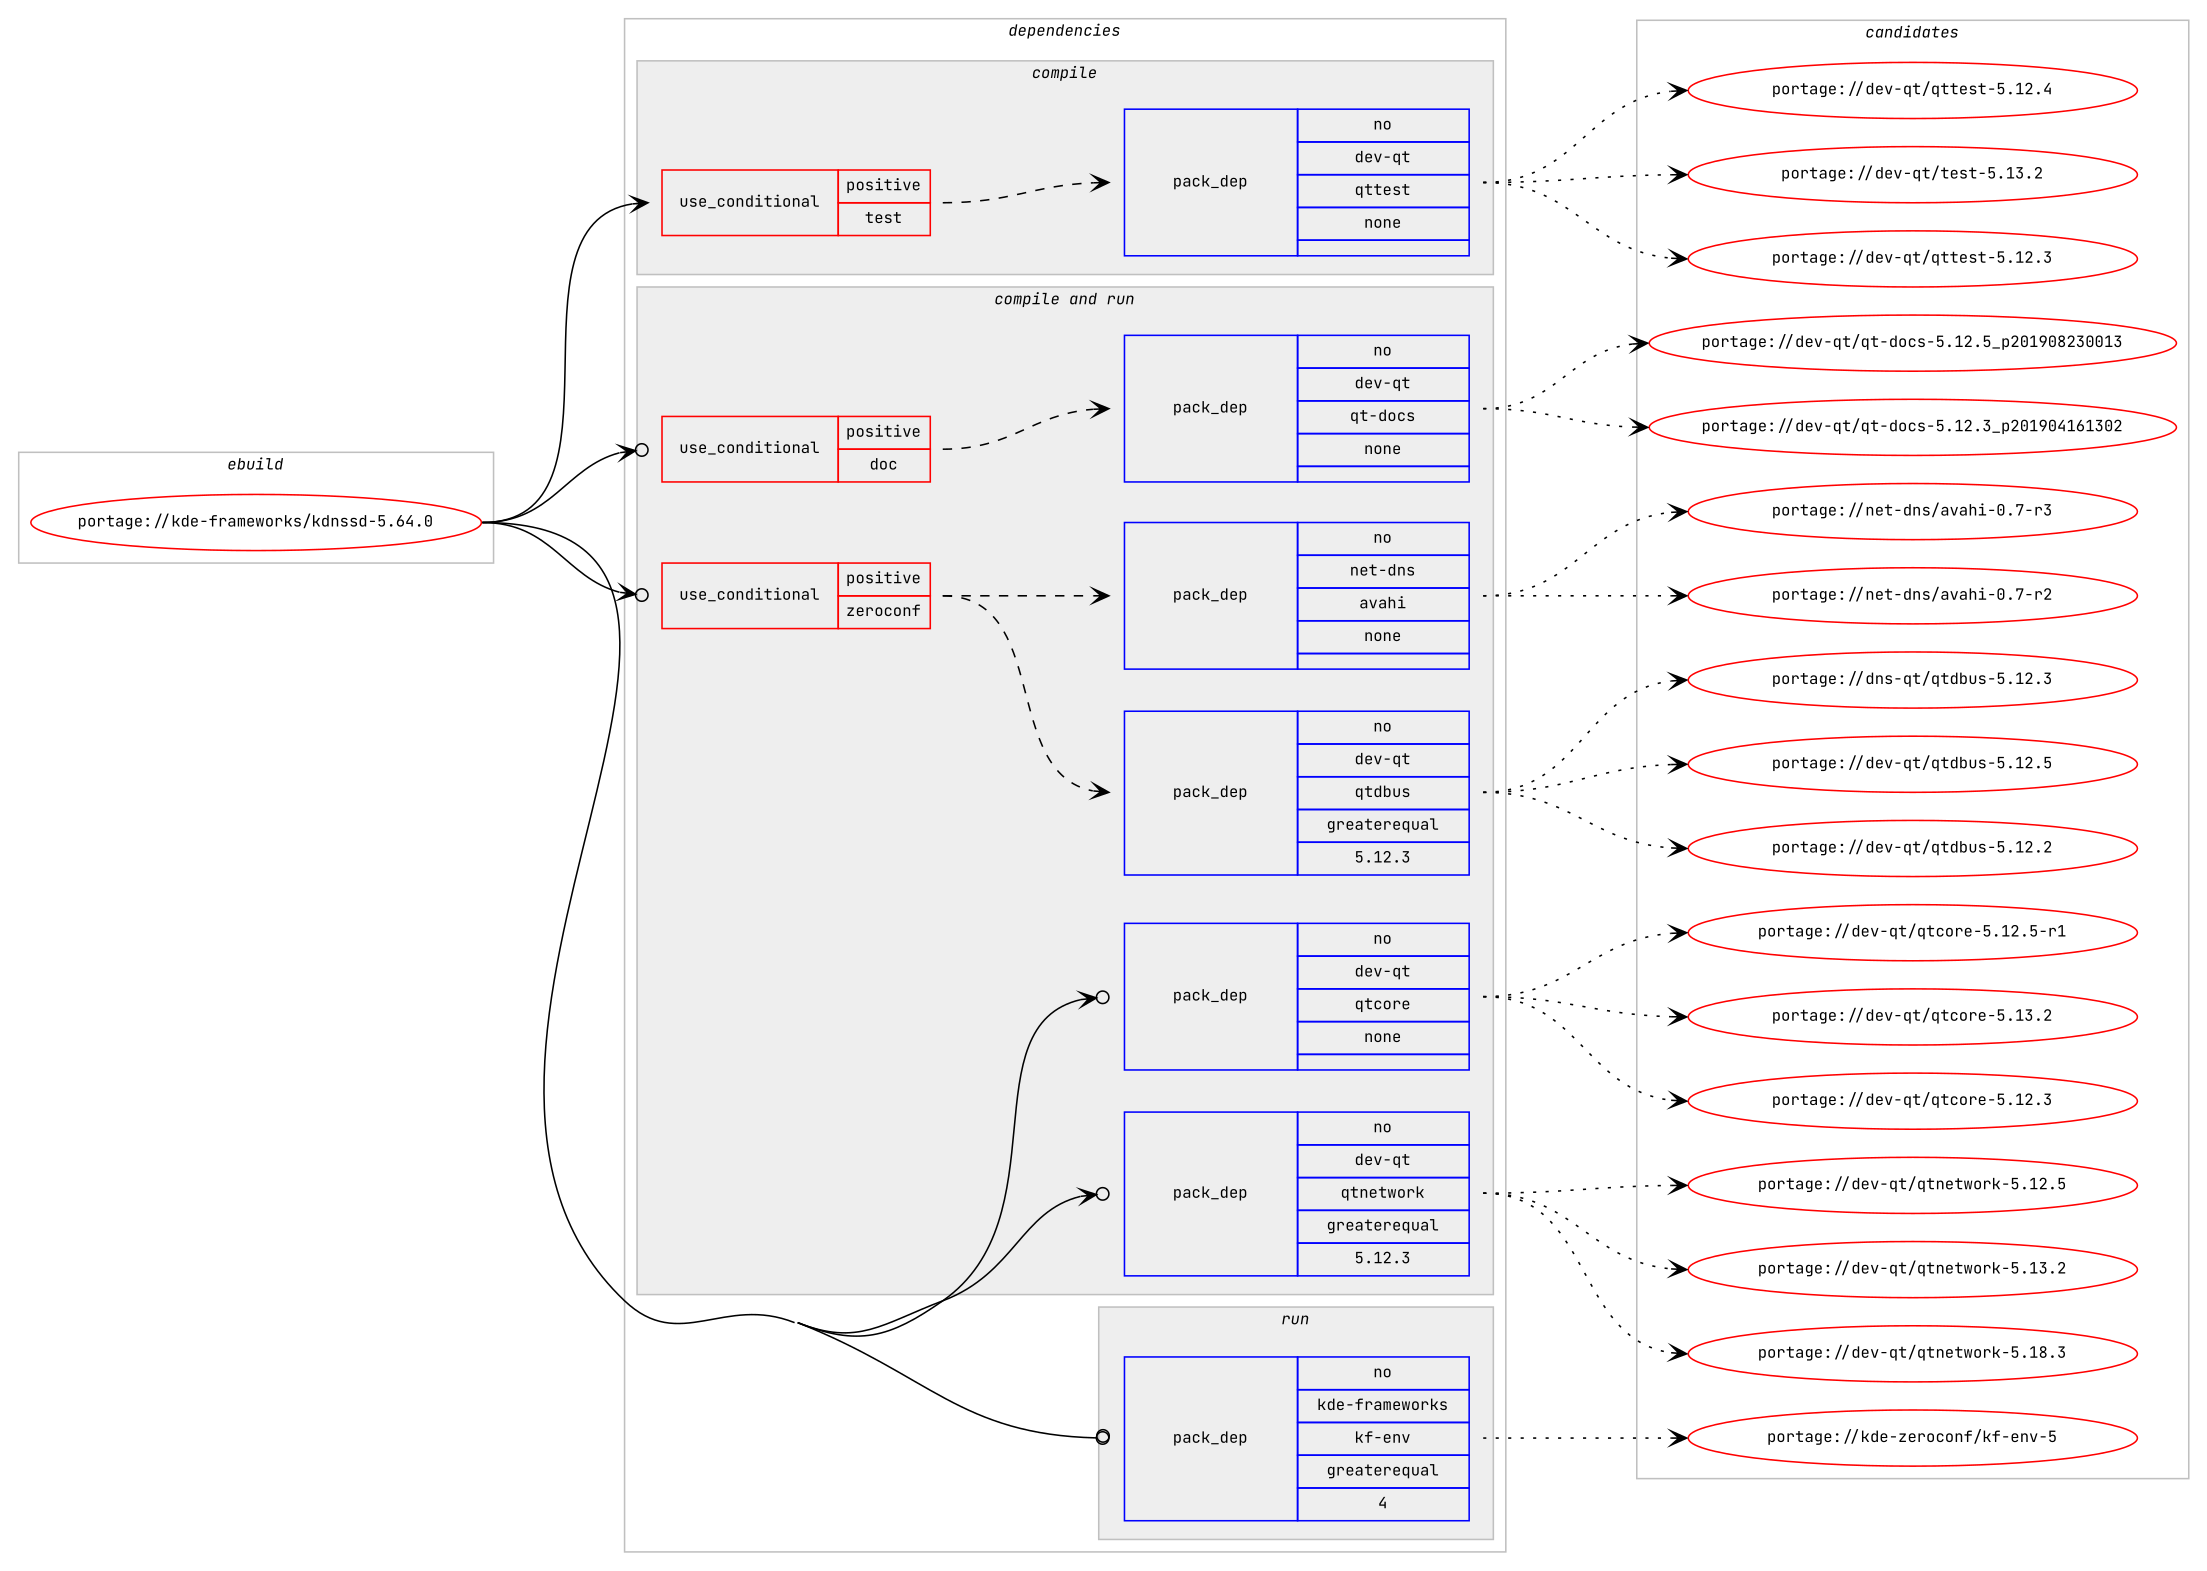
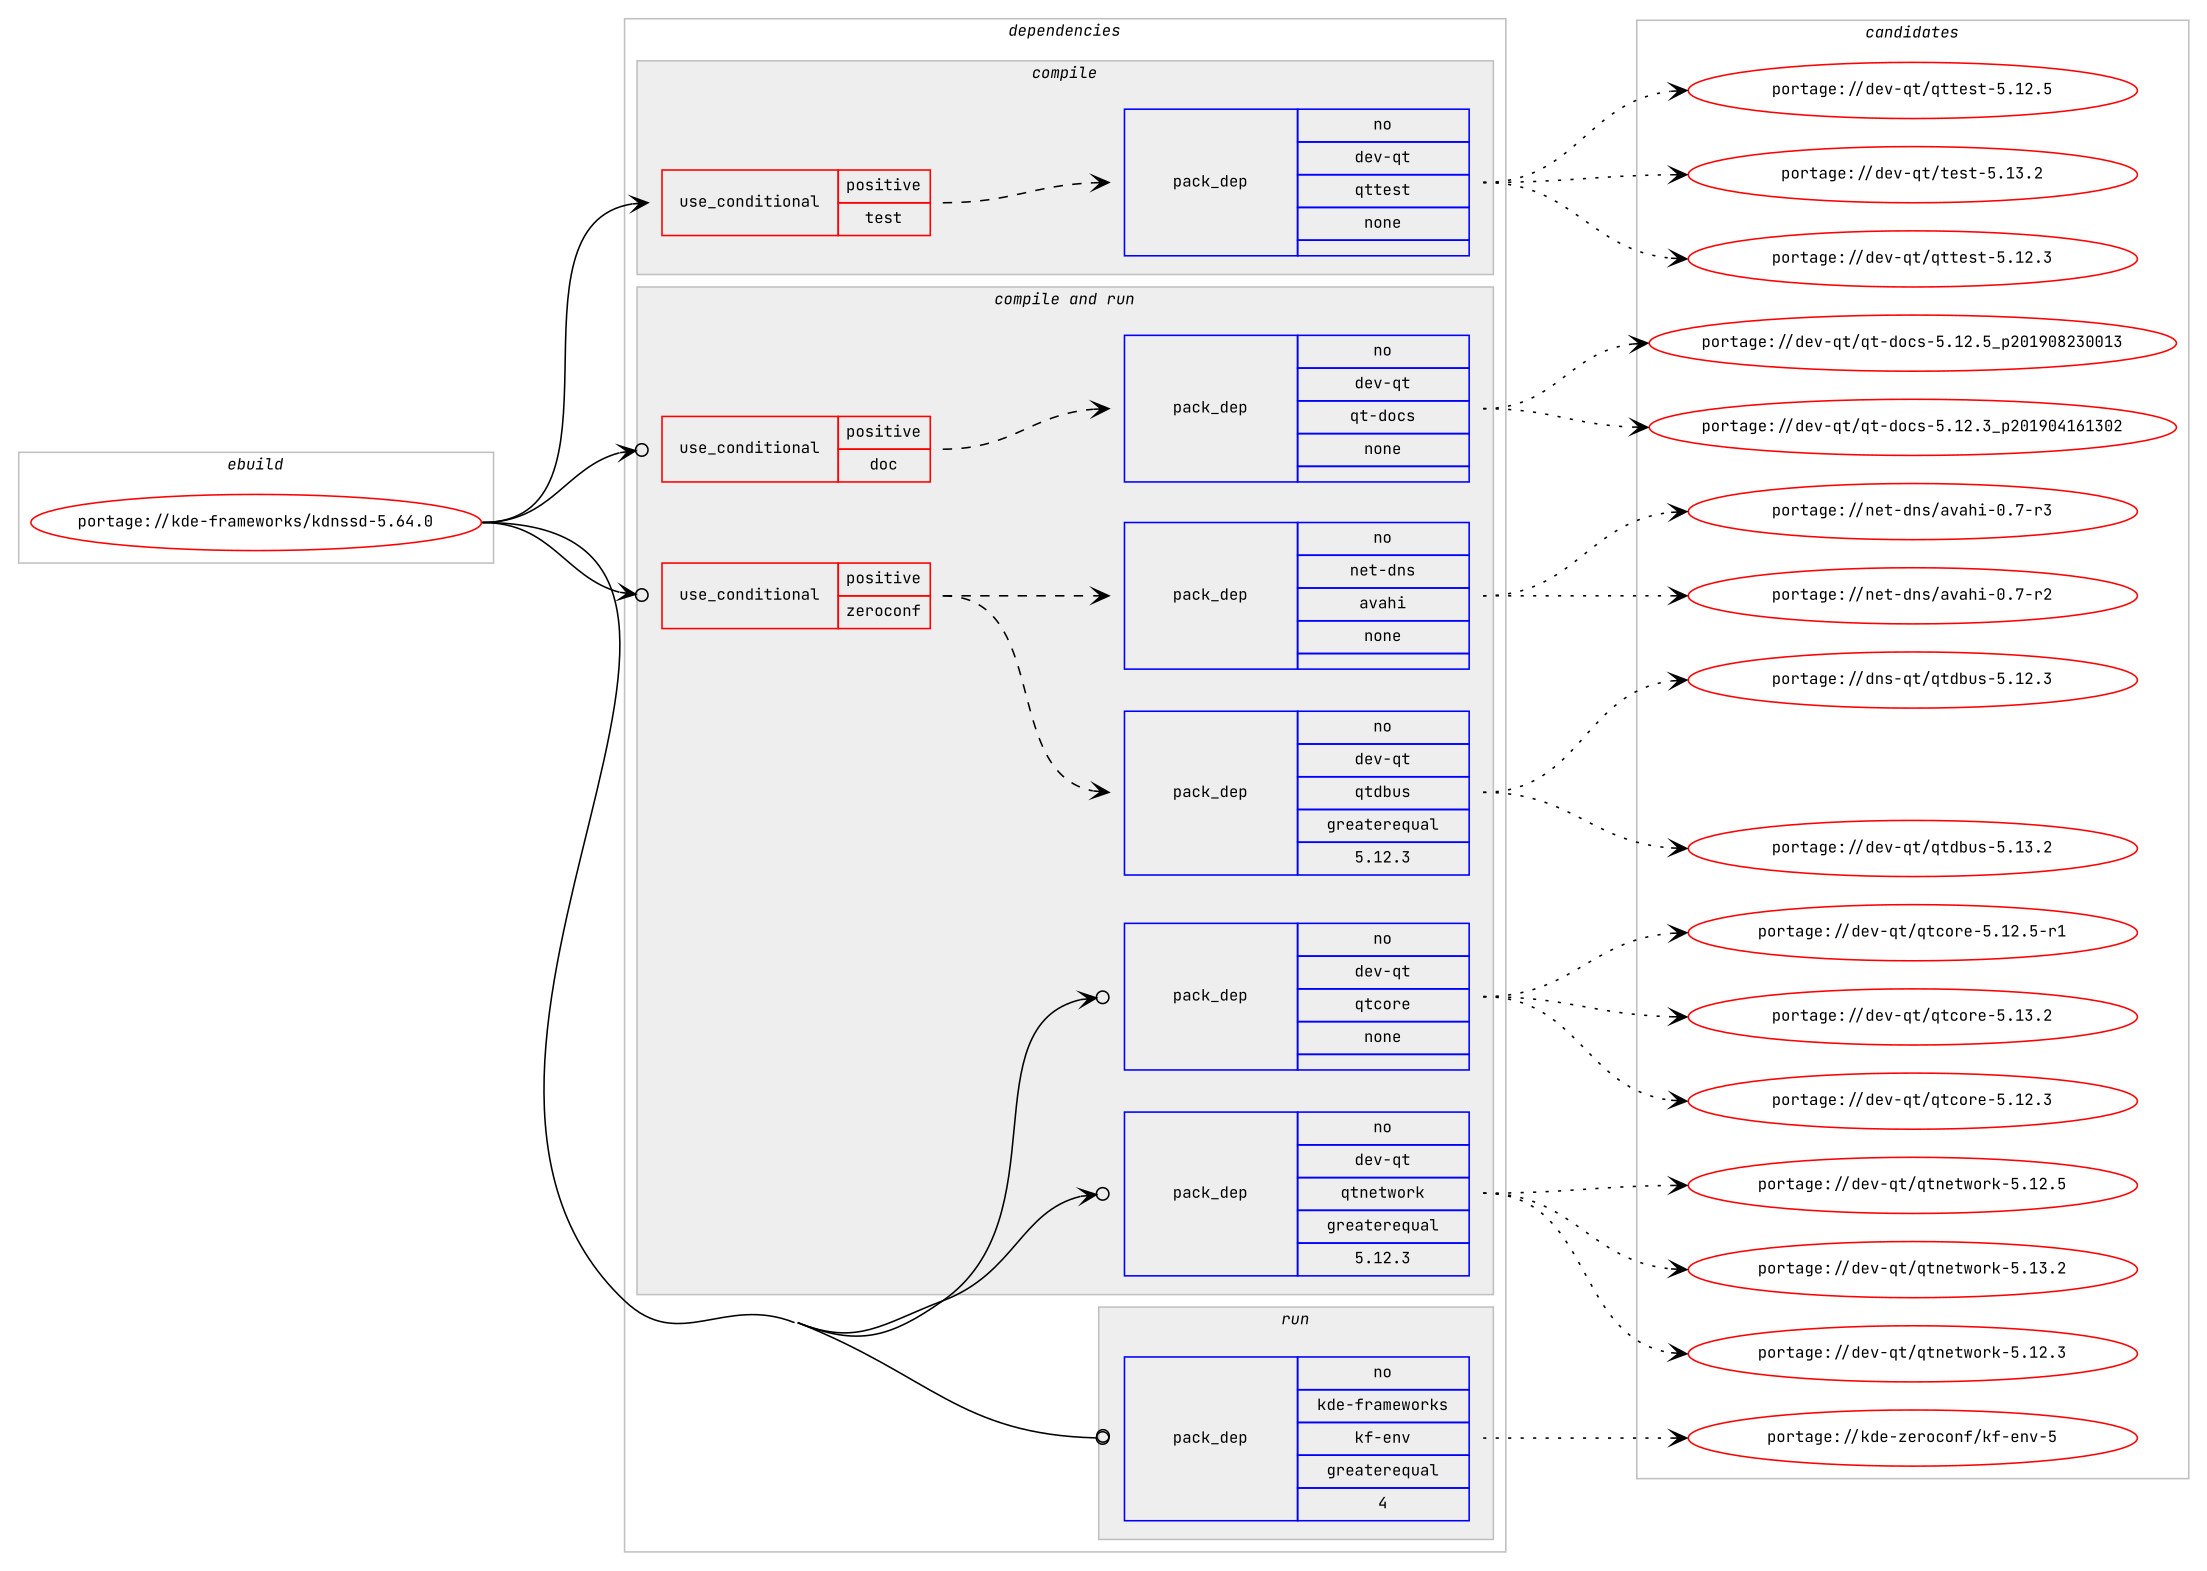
(1913, 90) -> (1913, 90)
(1913, 764) -> none
(1913, 848) -> (1913, 848)
(1913, 1354) -> (1913, 1354)
